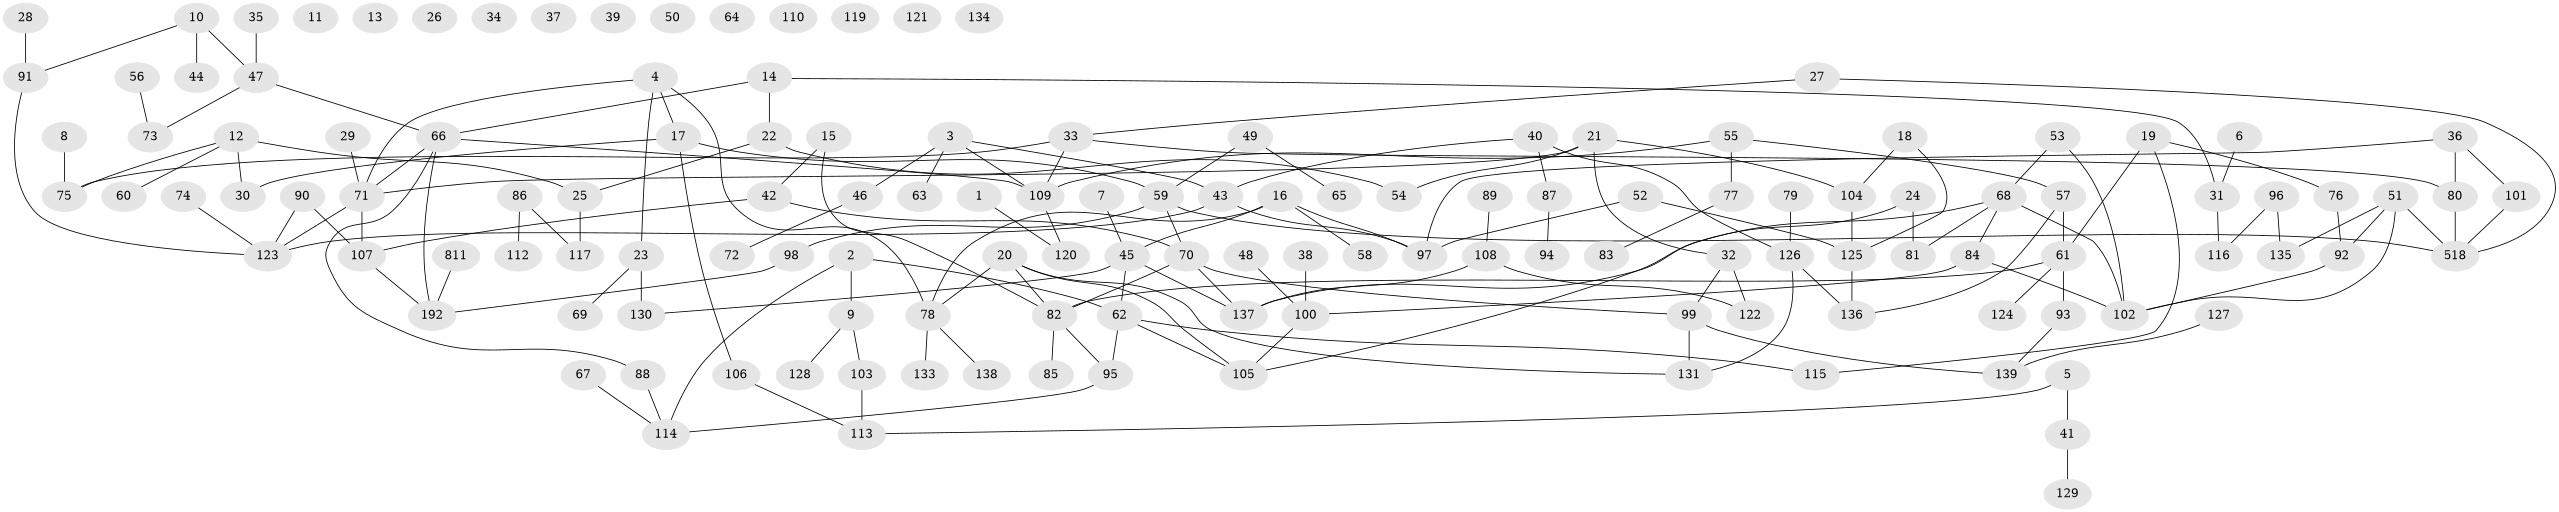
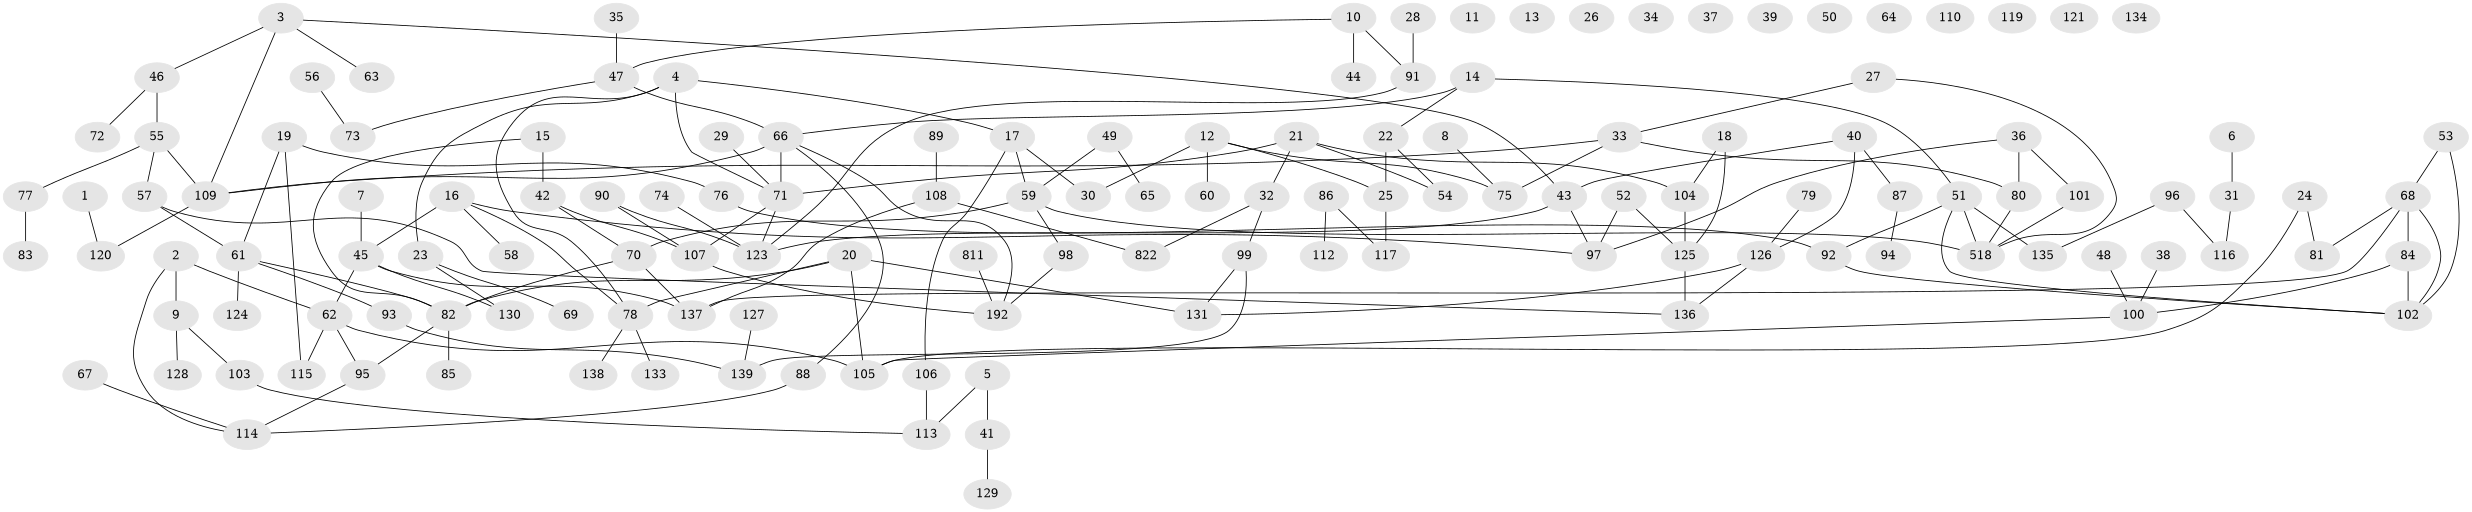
(1522, 86) -> (1736, 93)
none -> (157, 108)
(1434, 299) -> none
(1750, 316) -> (1146, 256)
